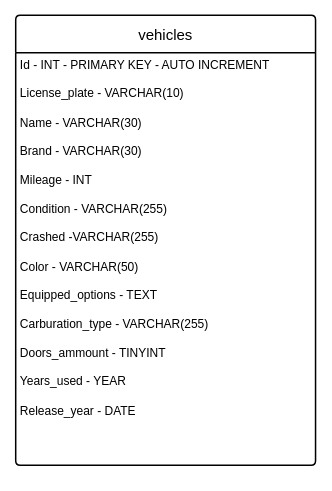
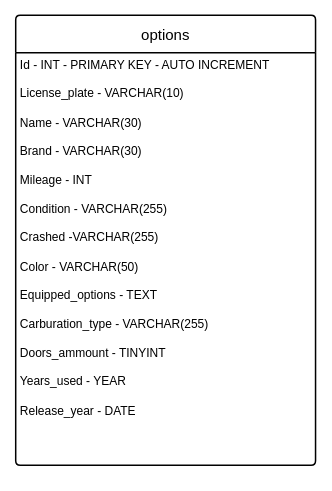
(165, 34) -> (165, 34)
